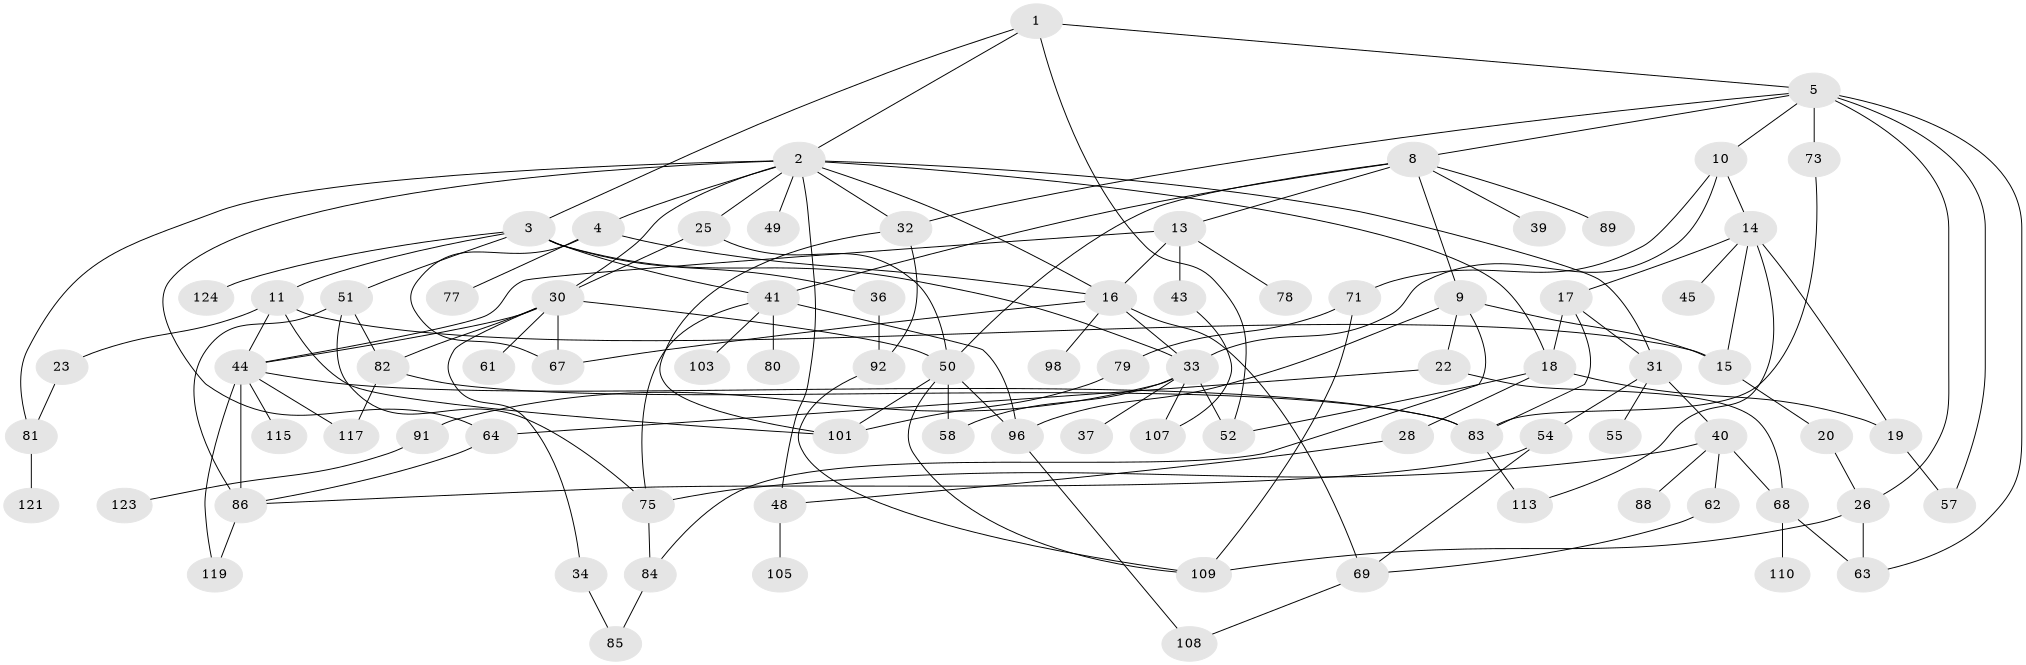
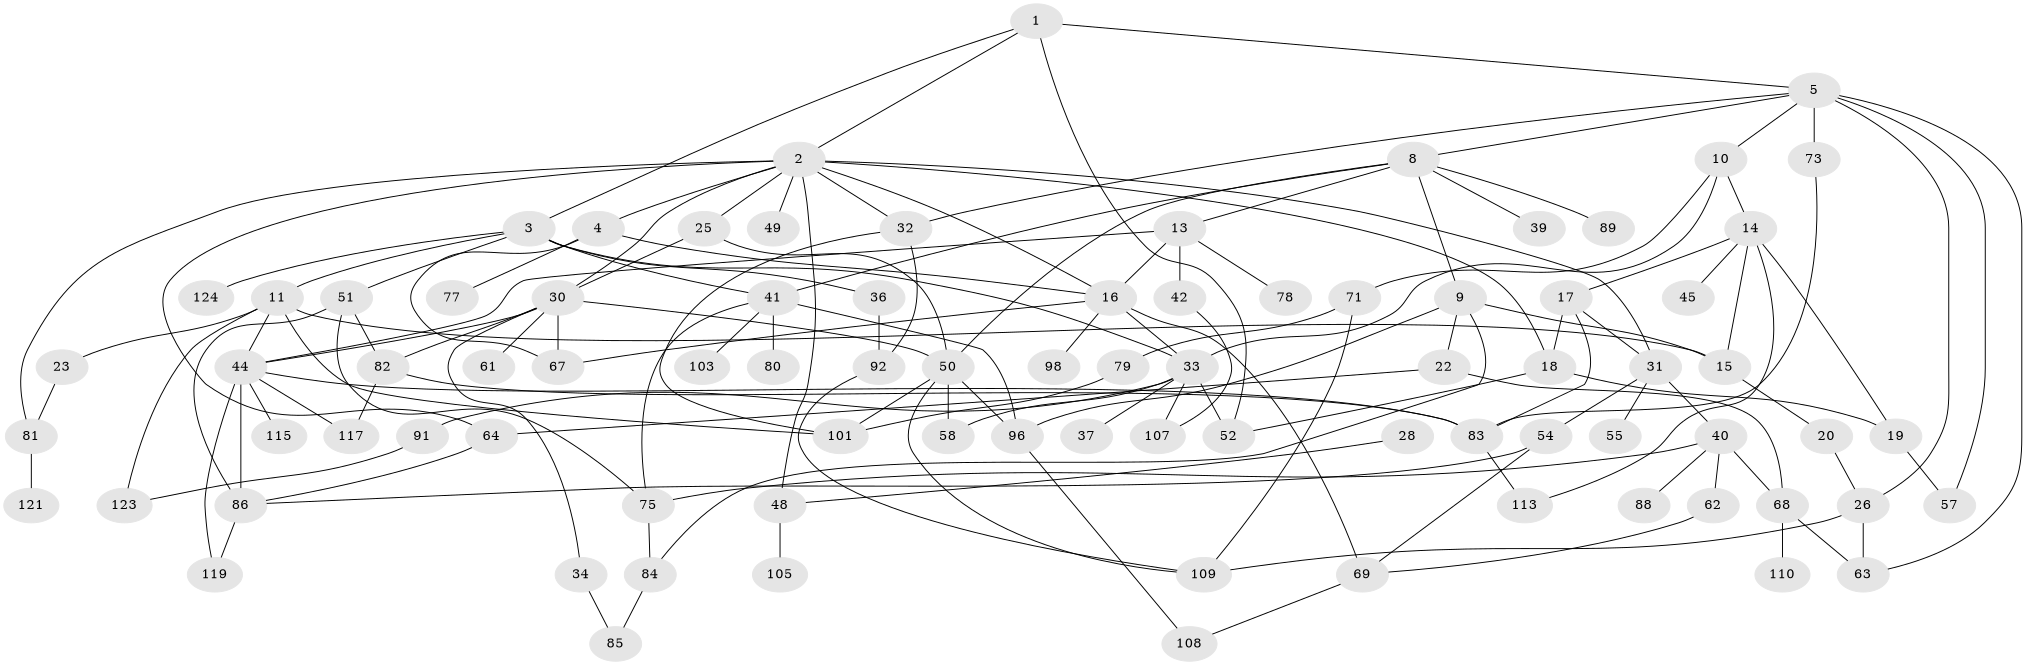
(1180, 298) -> (1180, 298)
none -> (169, 381)
(1479, 402) -> none
